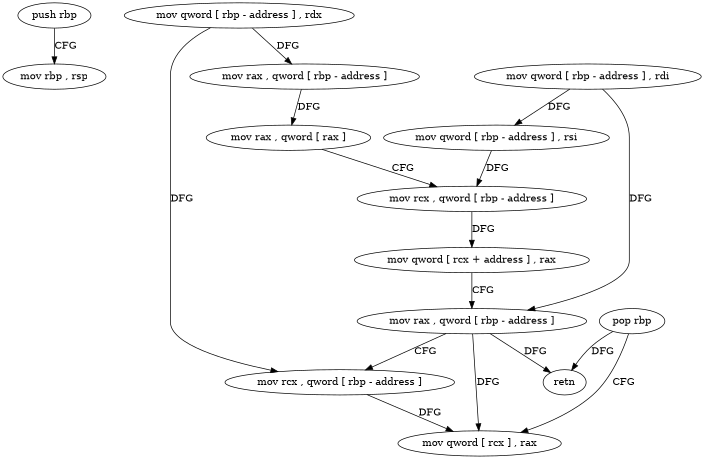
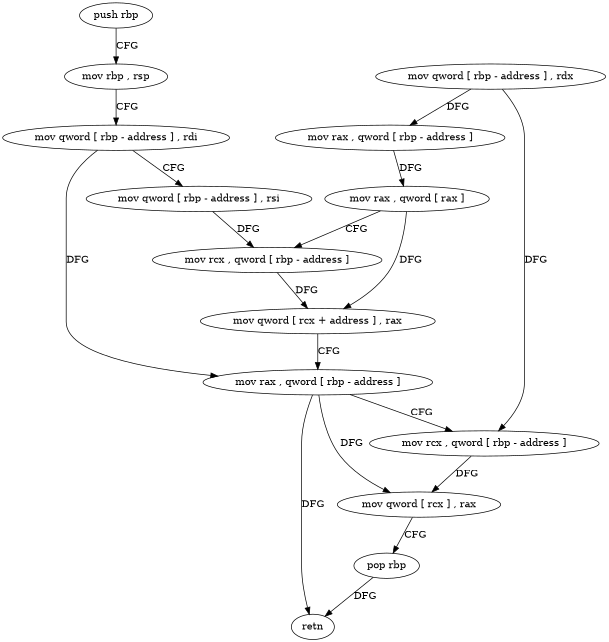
none -> (116, 104)
(559, 107) -> (174, 168)
none -> (392, 267)
(592, 396) -> (404, 532)
